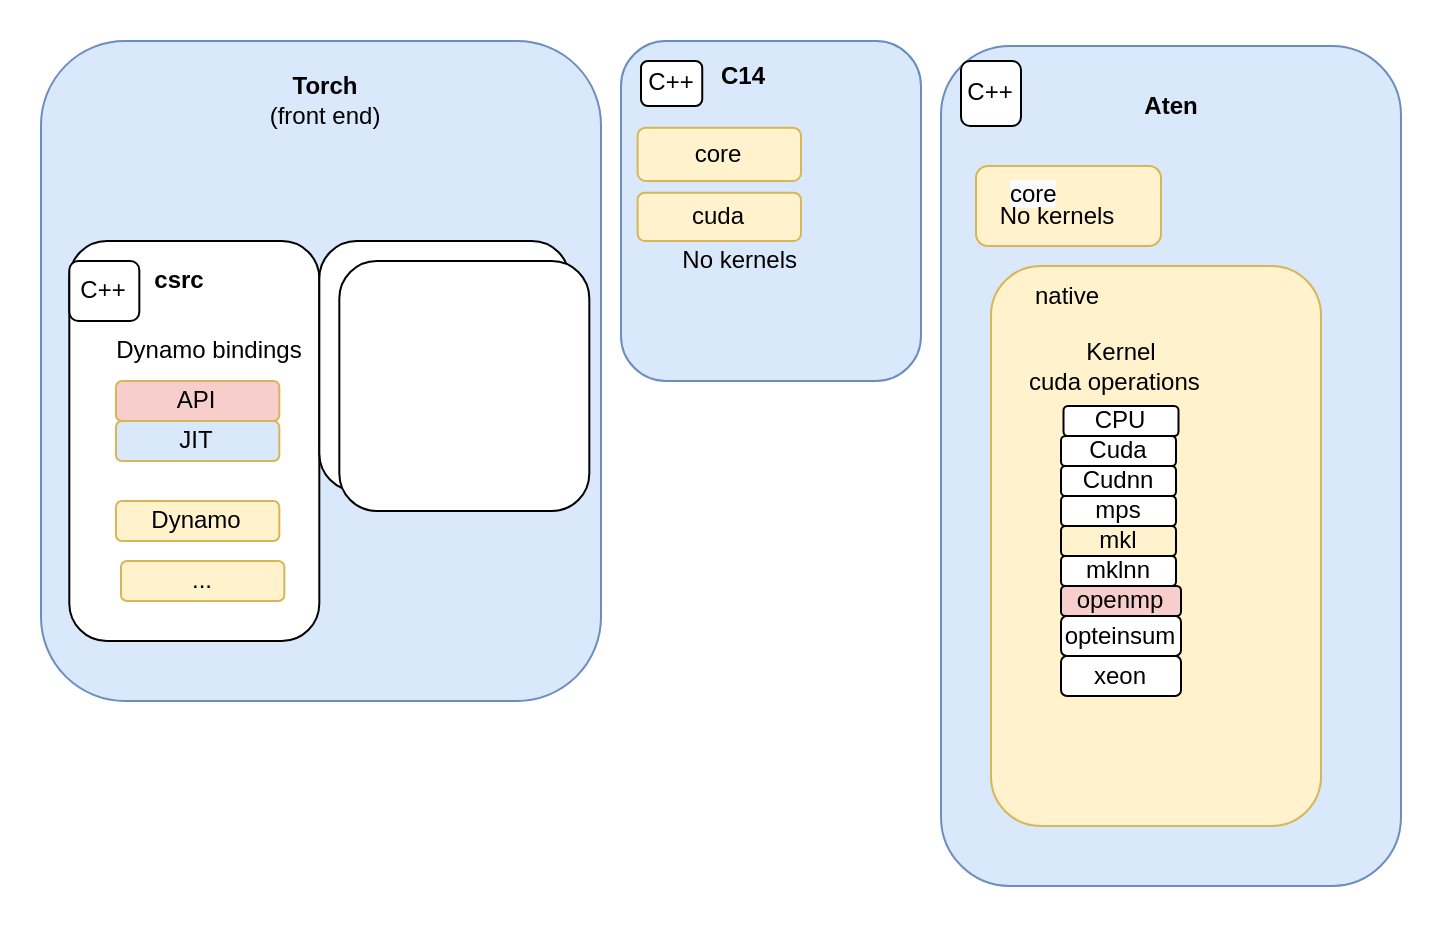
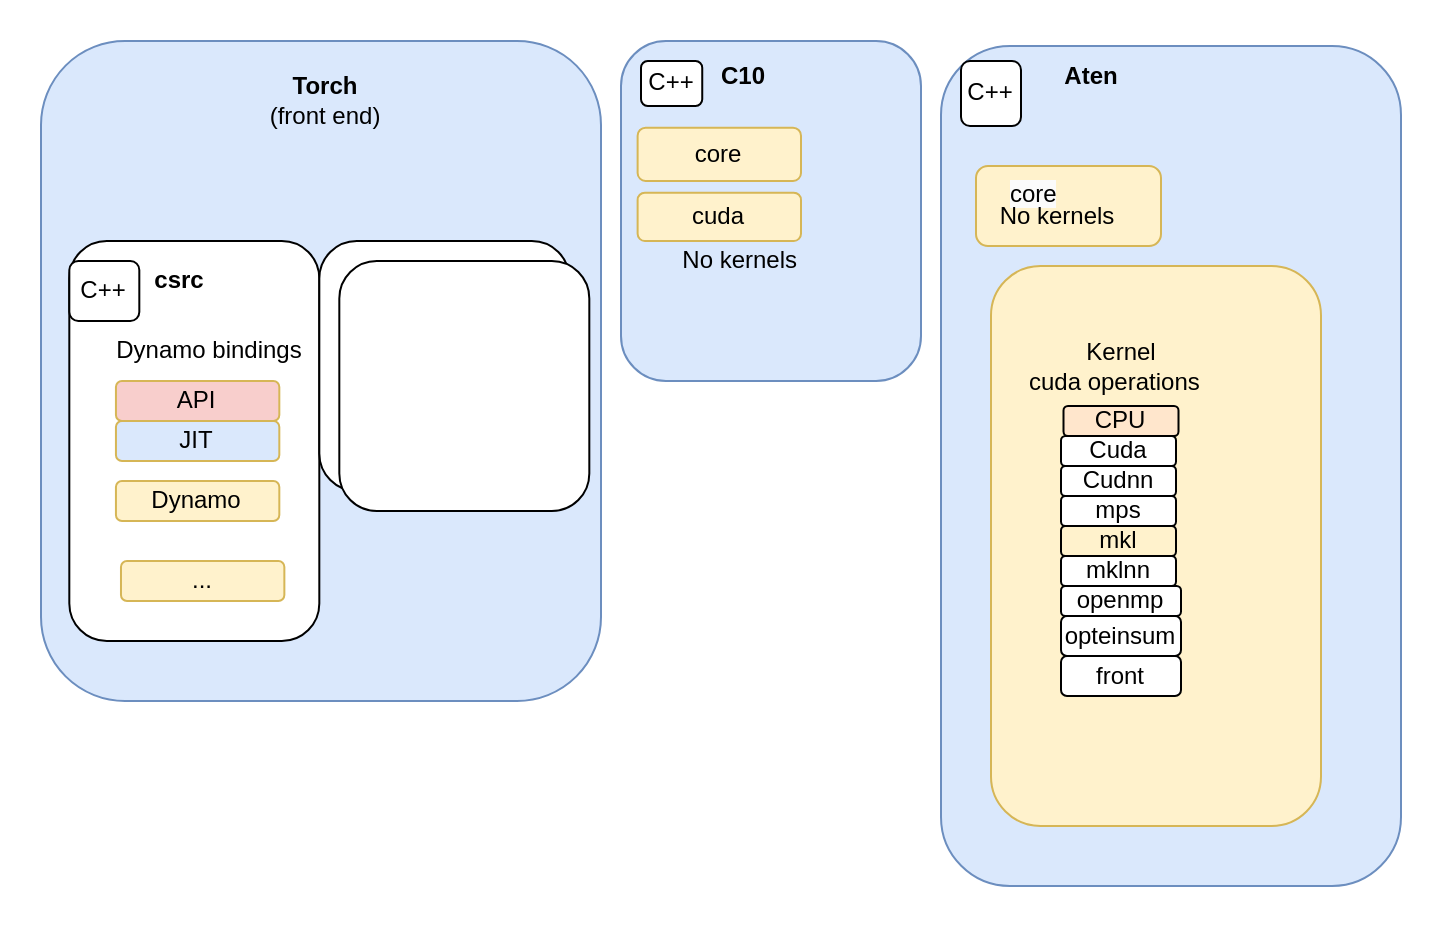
(744, 77) -> (744, 77)
(1171, 106) -> (1091, 76)
(1066, 296) -> none
(1121, 421) -> (1121, 421)
(198, 521) -> (198, 501)
(1121, 601) -> (1121, 601)
(1121, 677) -> (1121, 677)
